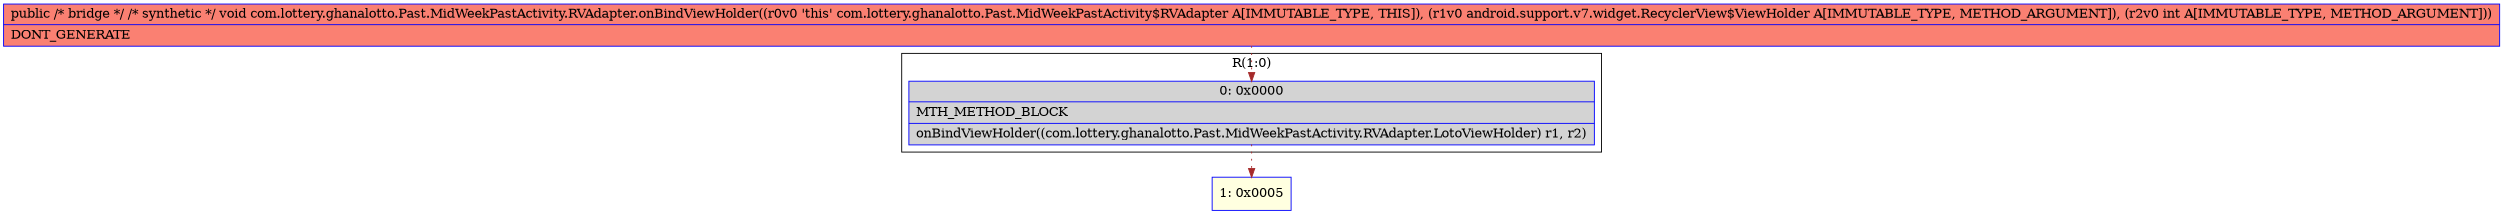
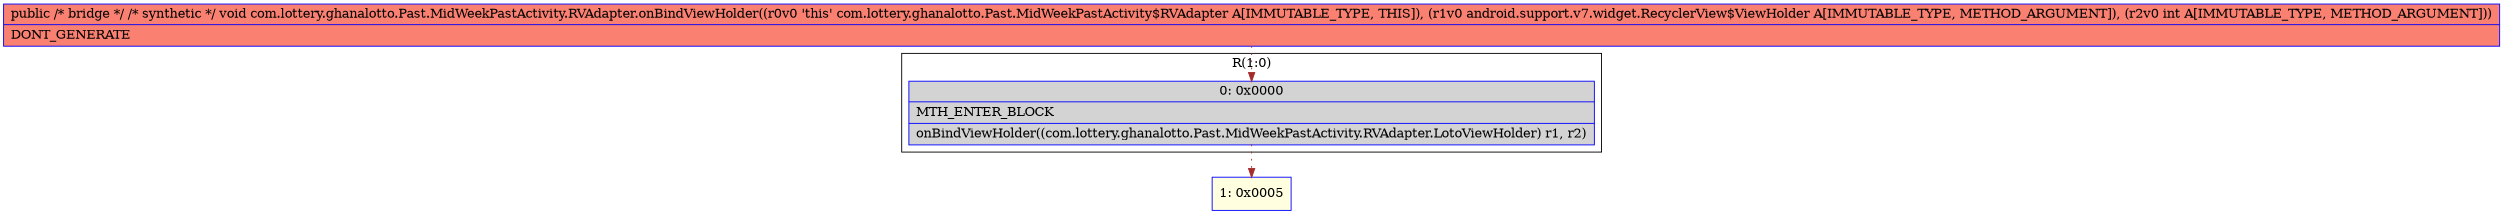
(992, 112) -> (985, 112)
